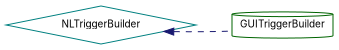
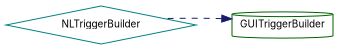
(203, 32) -> (193, 18)
